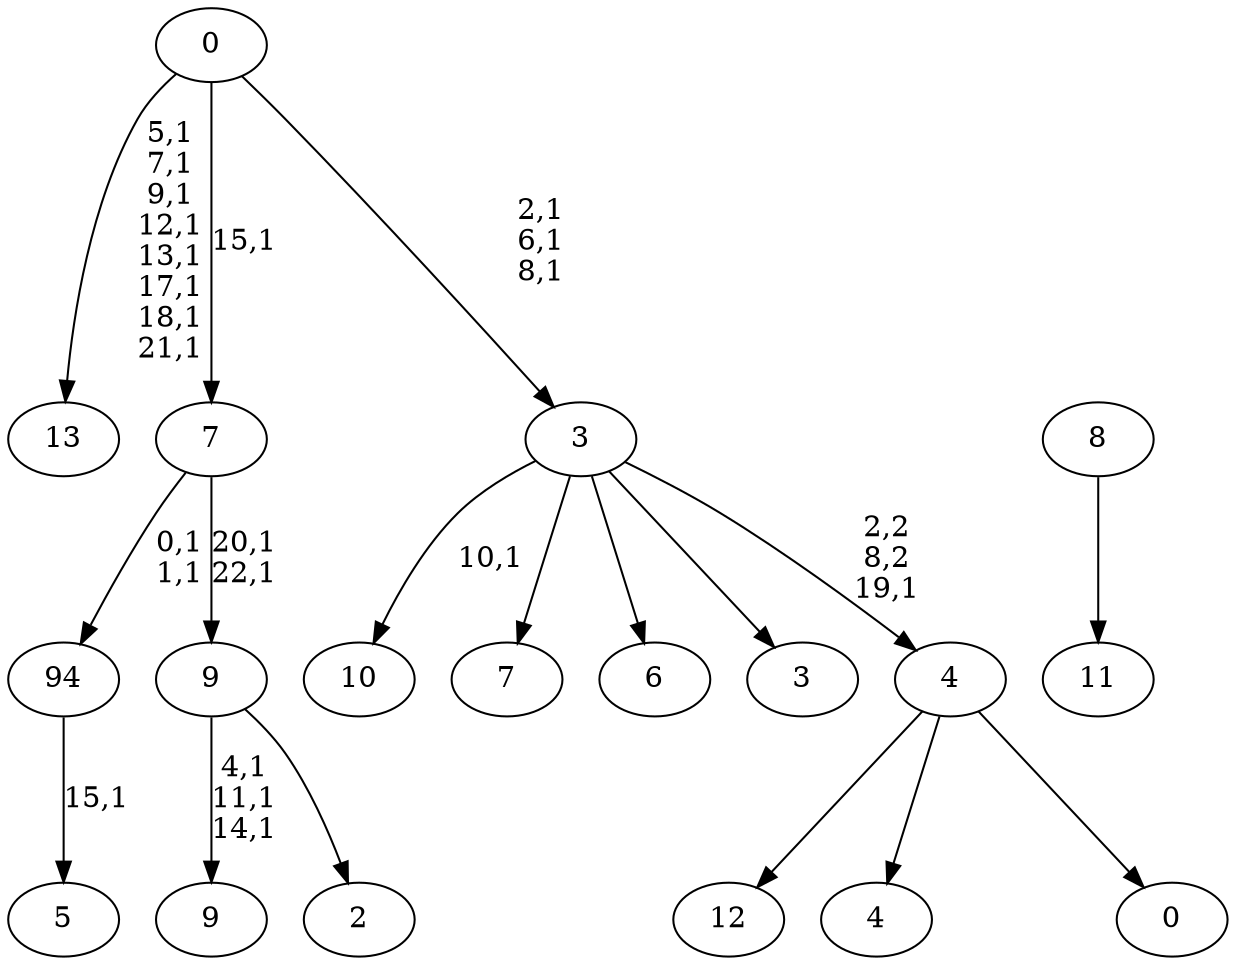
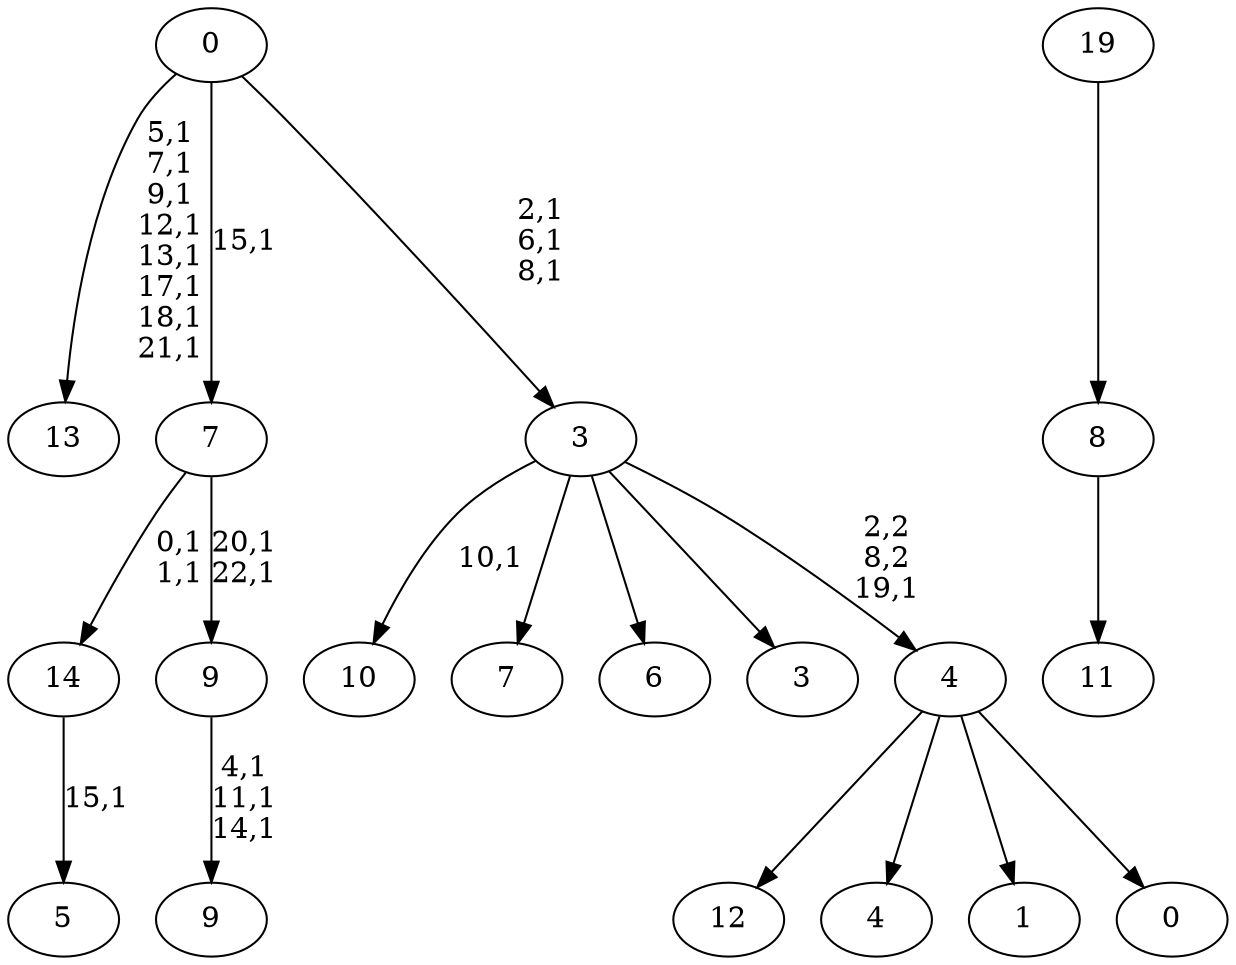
none -> (1098, 45)
(64, 679) -> (64, 679)
(359, 920) -> none
none -> (1024, 920)
